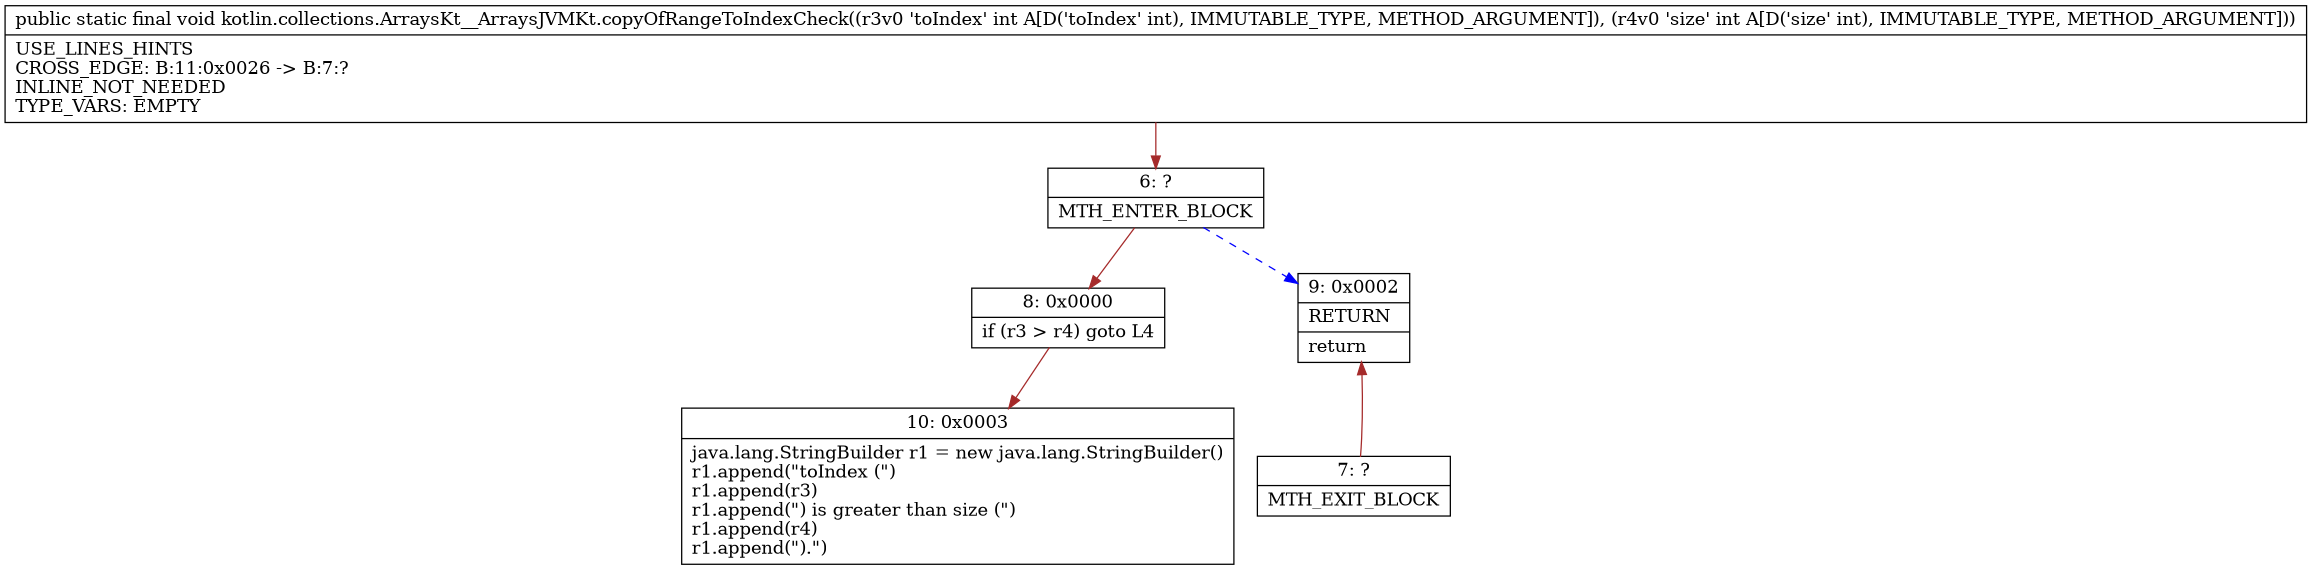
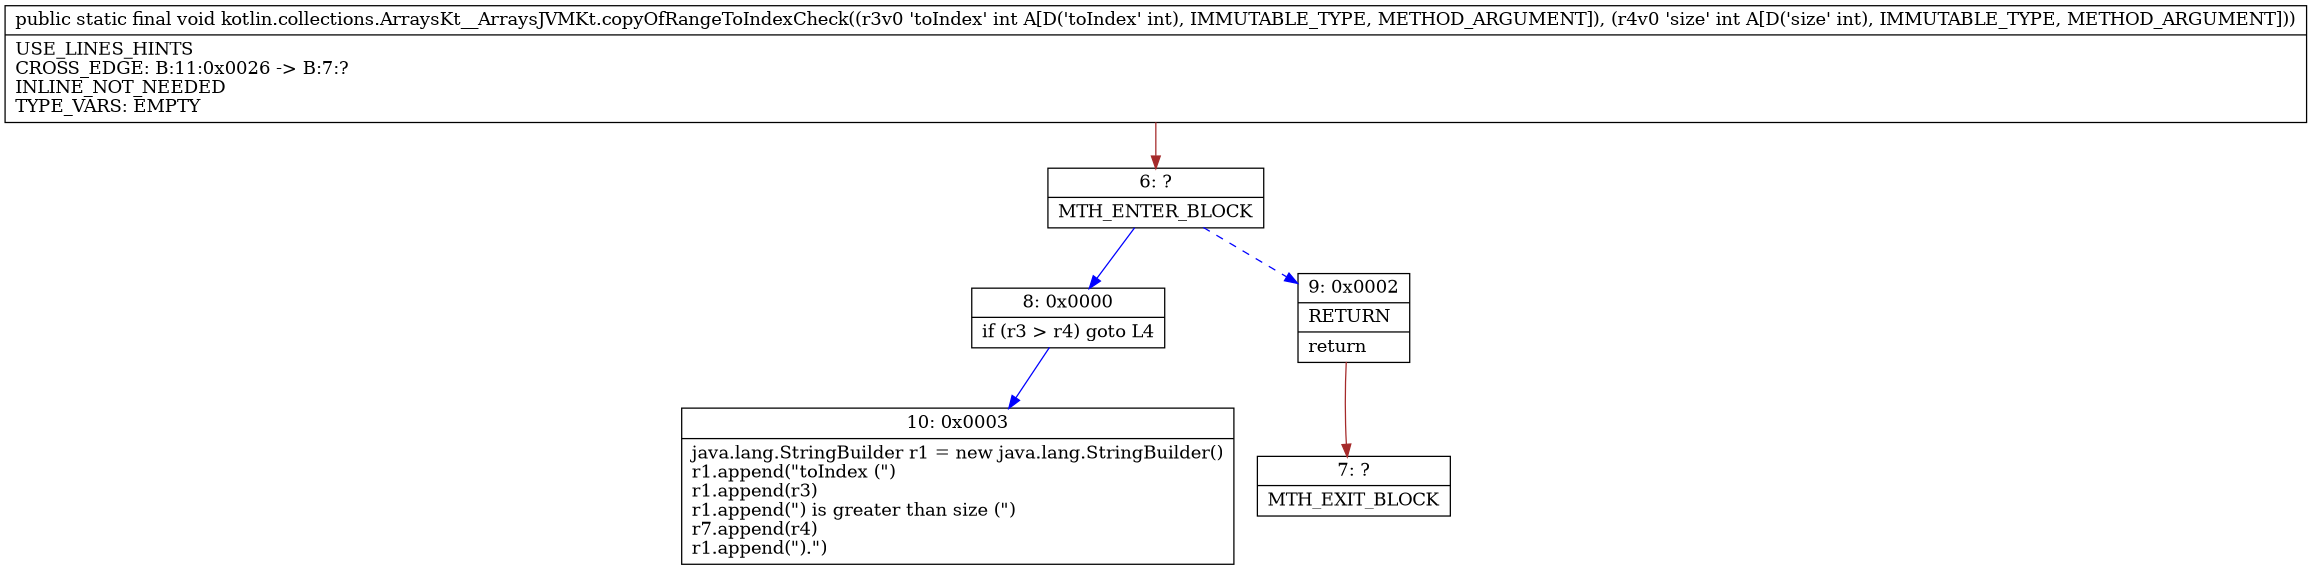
(1116, 253) -> (1116, 253)
(1033, 373) -> (1033, 373)
(1362, 416) -> (1345, 403)
(755, 529) -> (755, 529)
